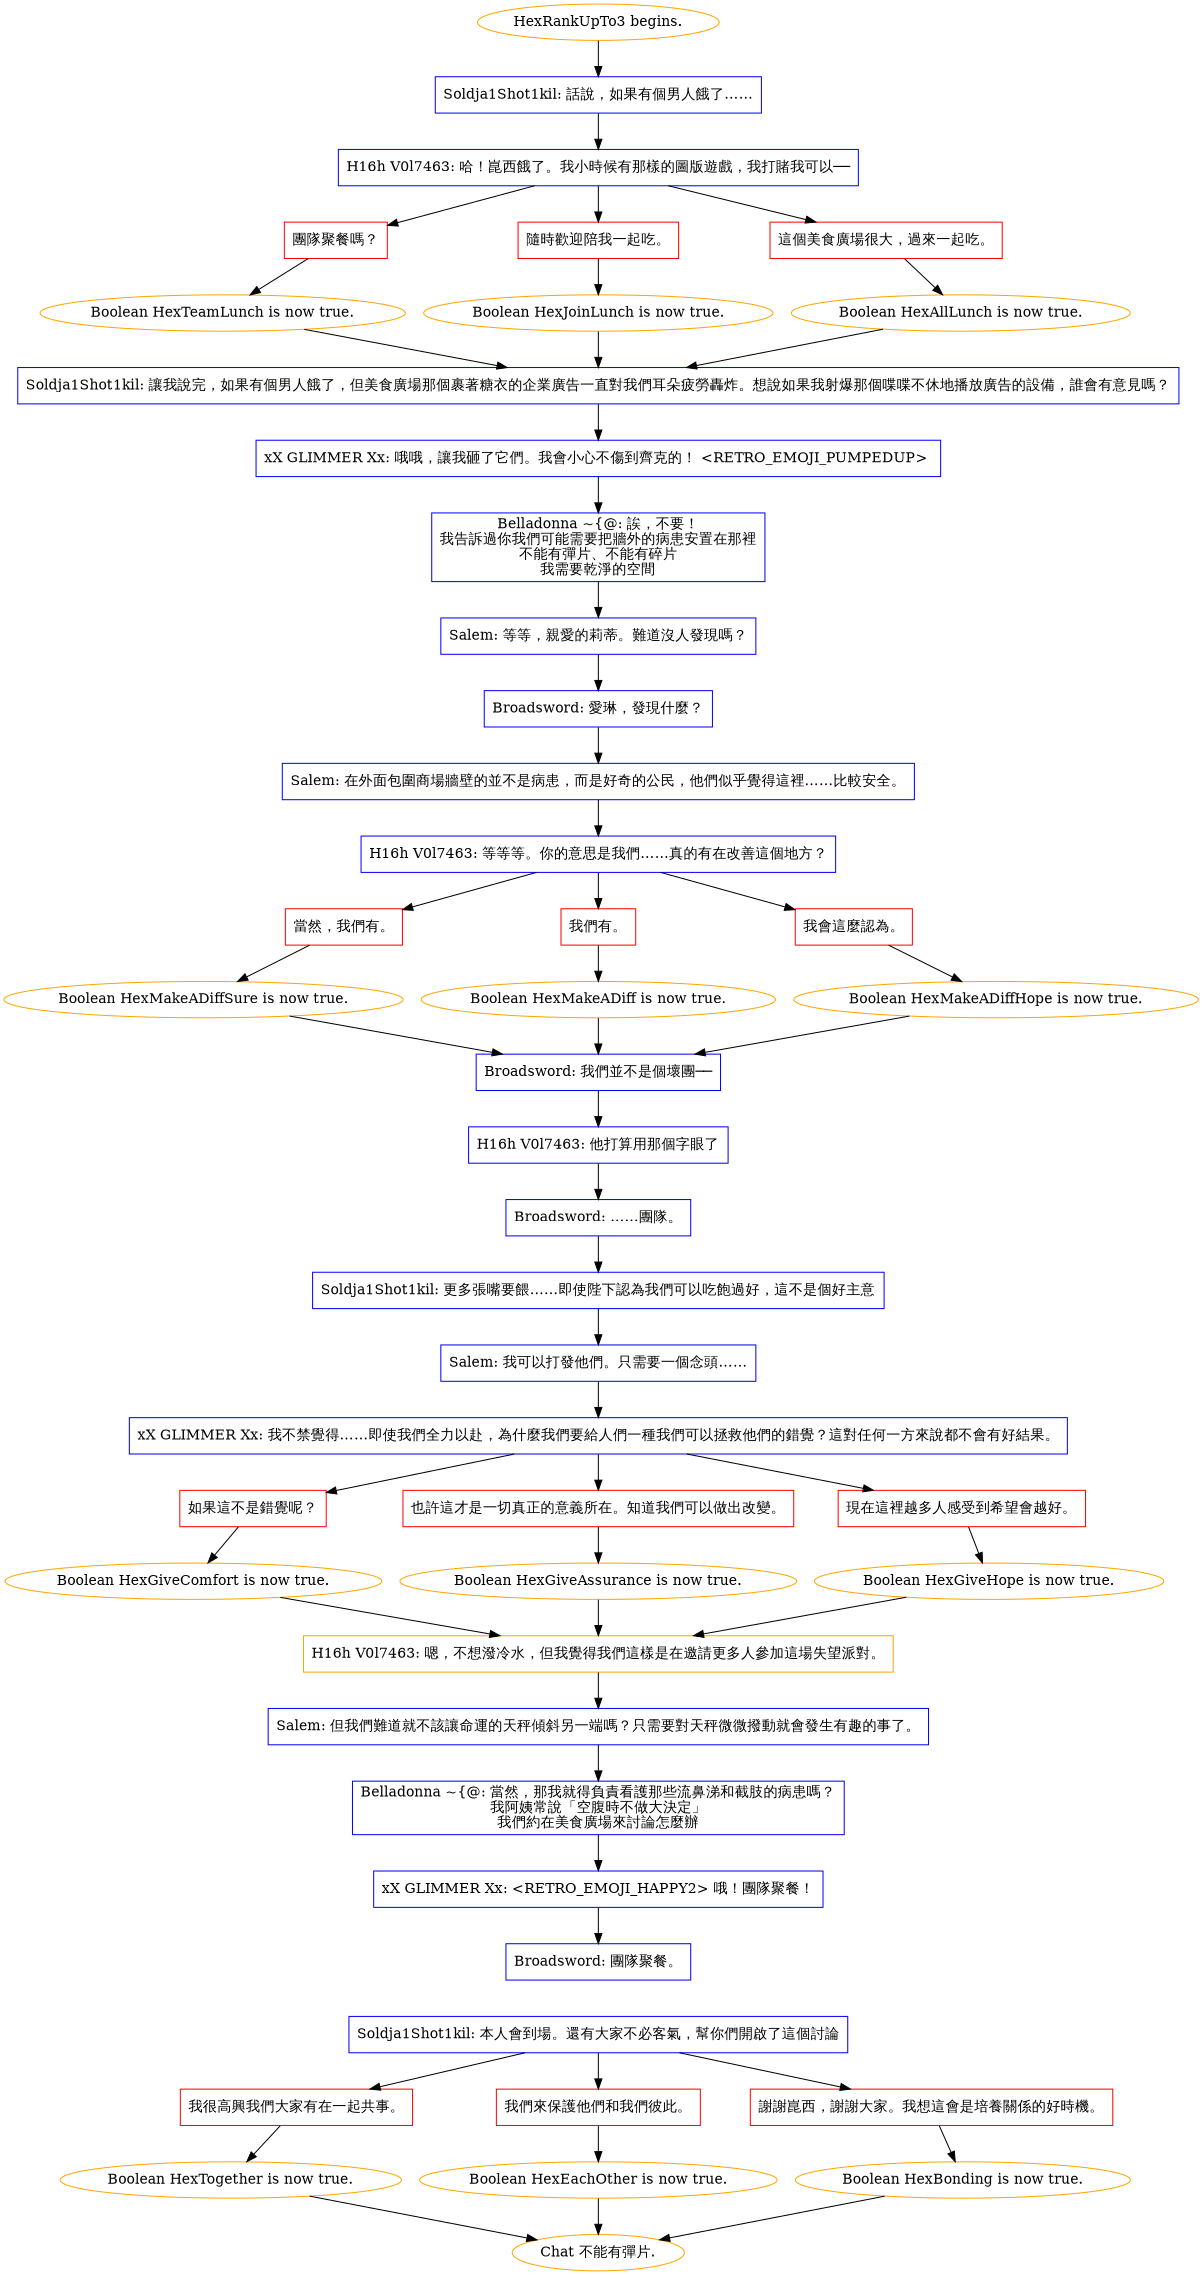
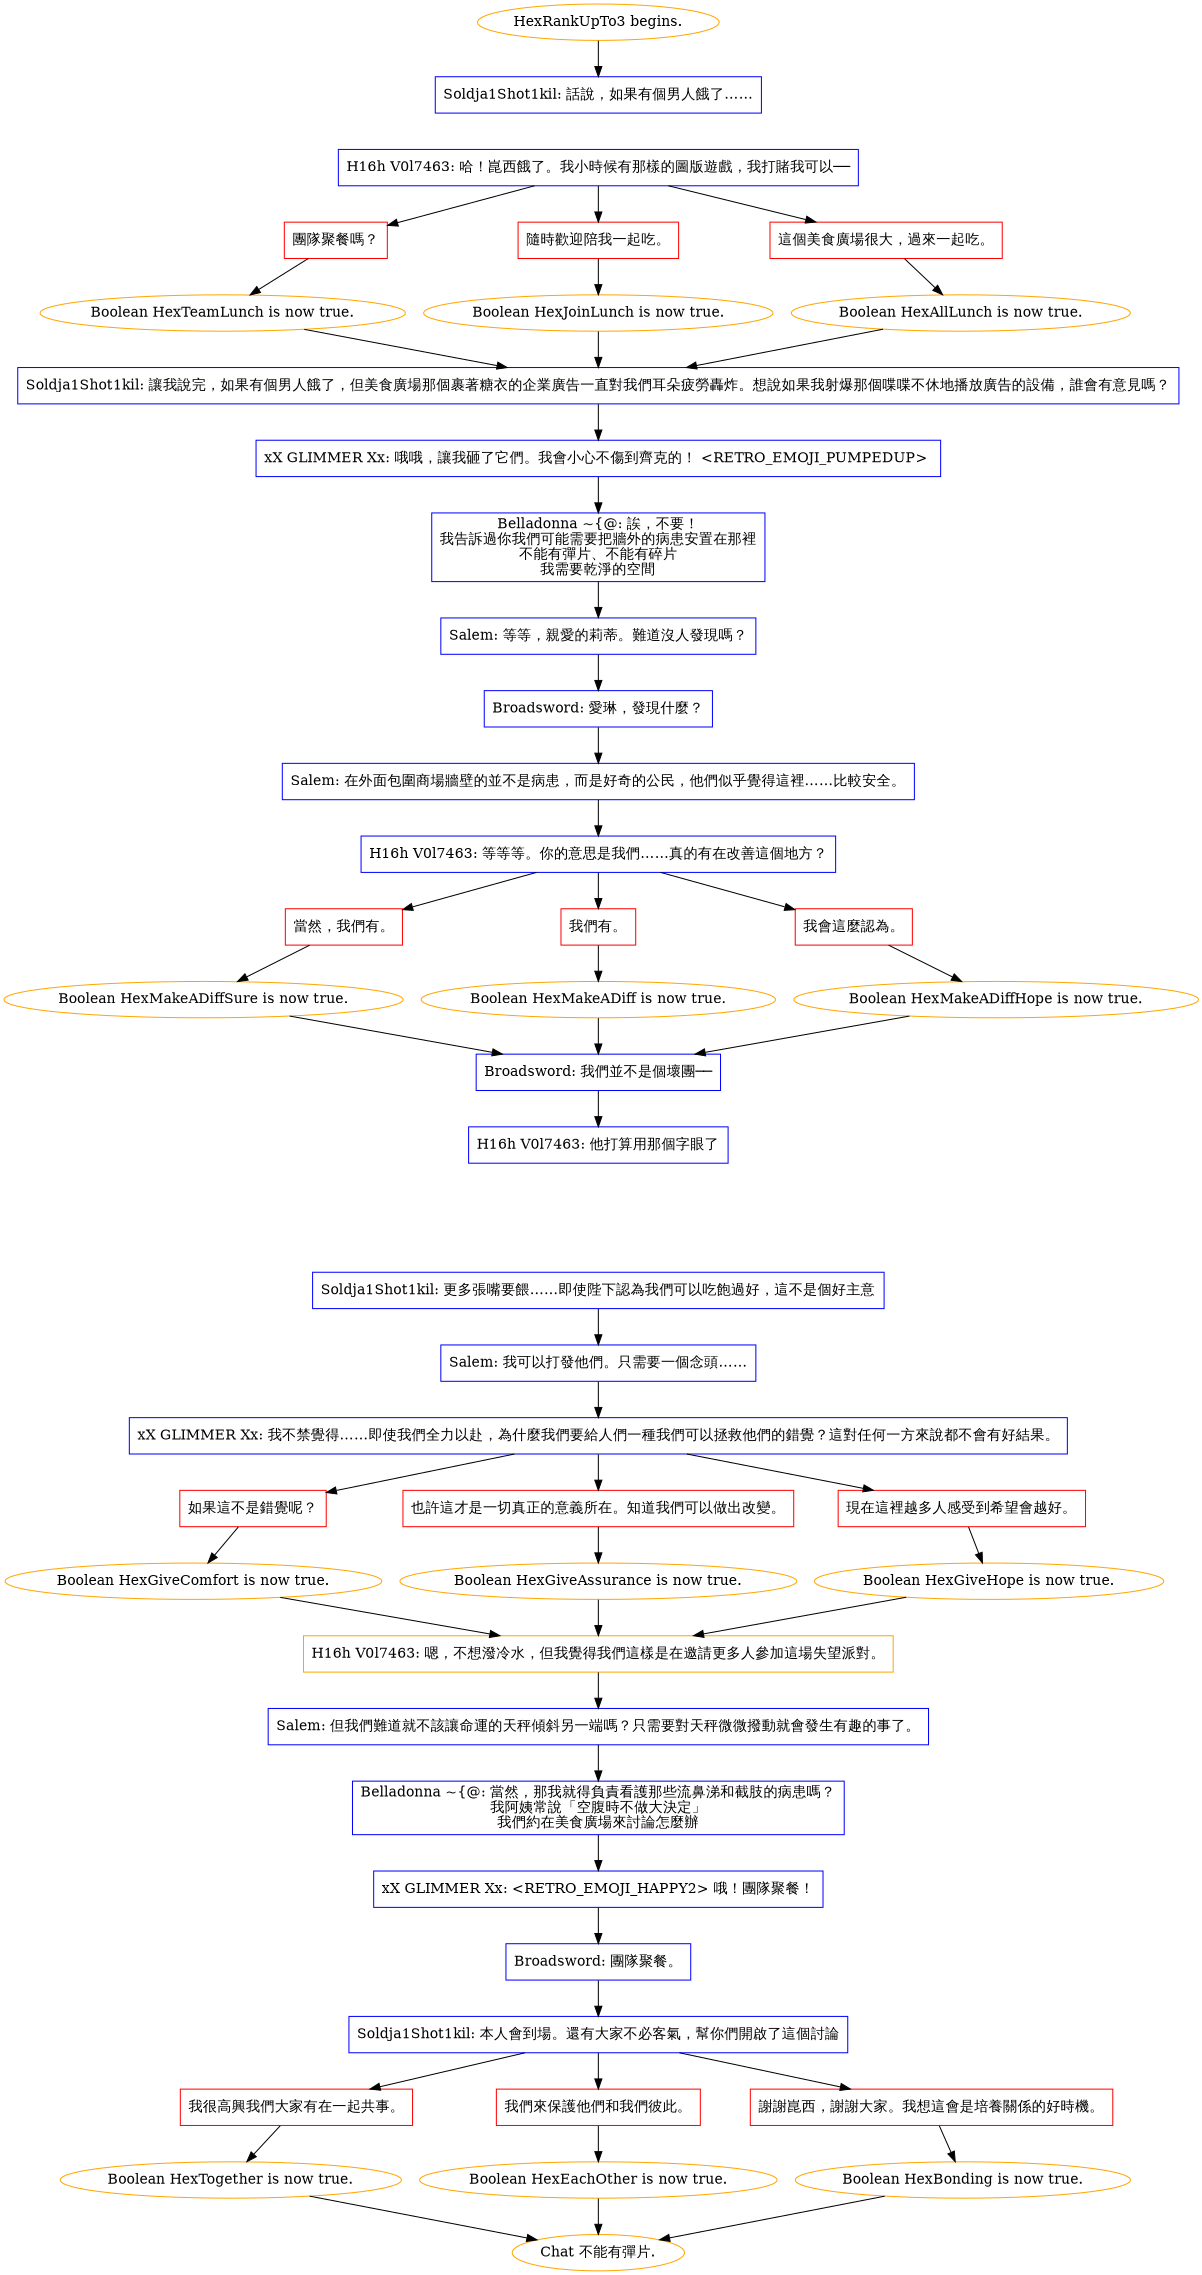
(598, 126) -> none
(598, 1218) -> none
none -> (598, 1993)
